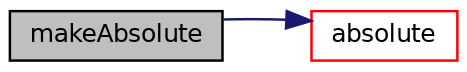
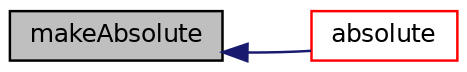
(254, 19) -> (280, 52)
